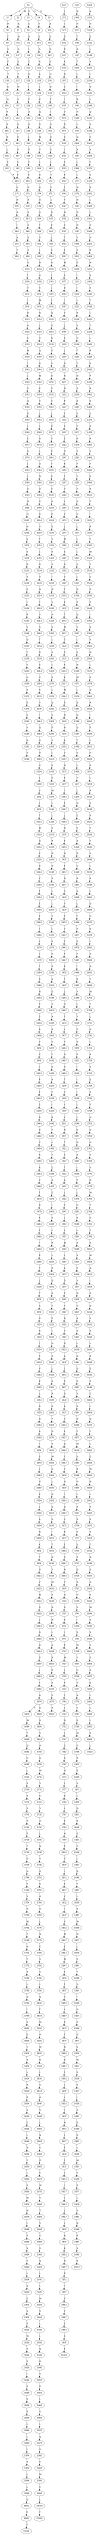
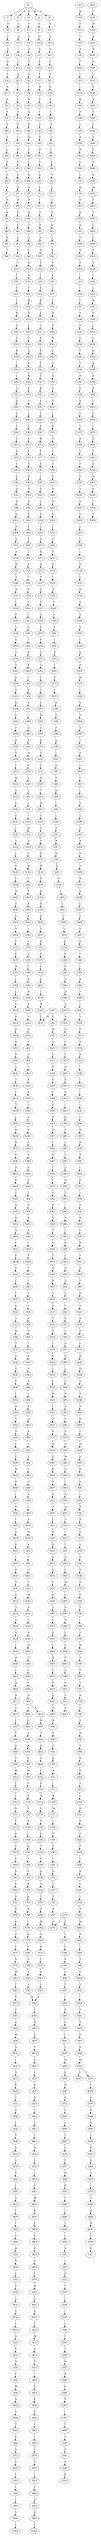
(17, 174) -> (39, 174)
none -> (15, 772)
(64, 853) -> (47, 1016)
(64, 1783) -> (59, 1921)
(39, 1996) -> (31, 1996)
(77, 2084) -> (85, 2072)
